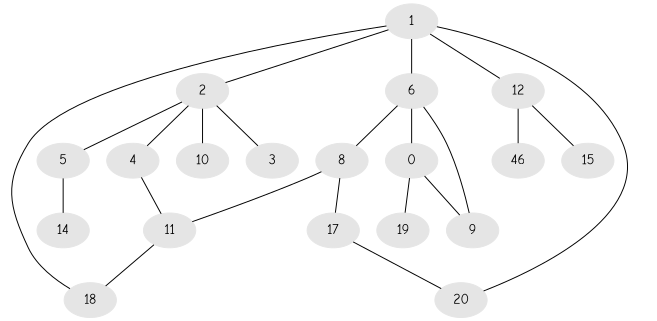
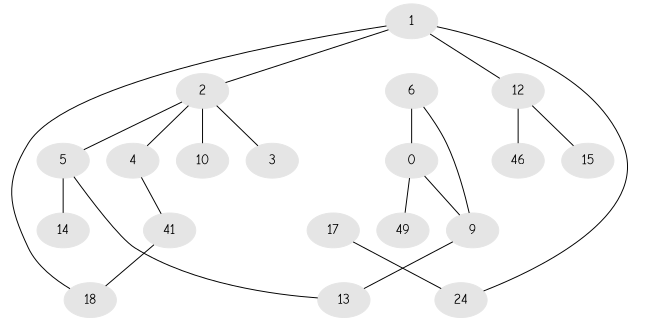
(412, 56) -> none
(342, 161) -> none
(170, 230) -> (170, 230)
(403, 230) -> (403, 230)
none -> (344, 300)
(461, 300) -> (461, 300)
